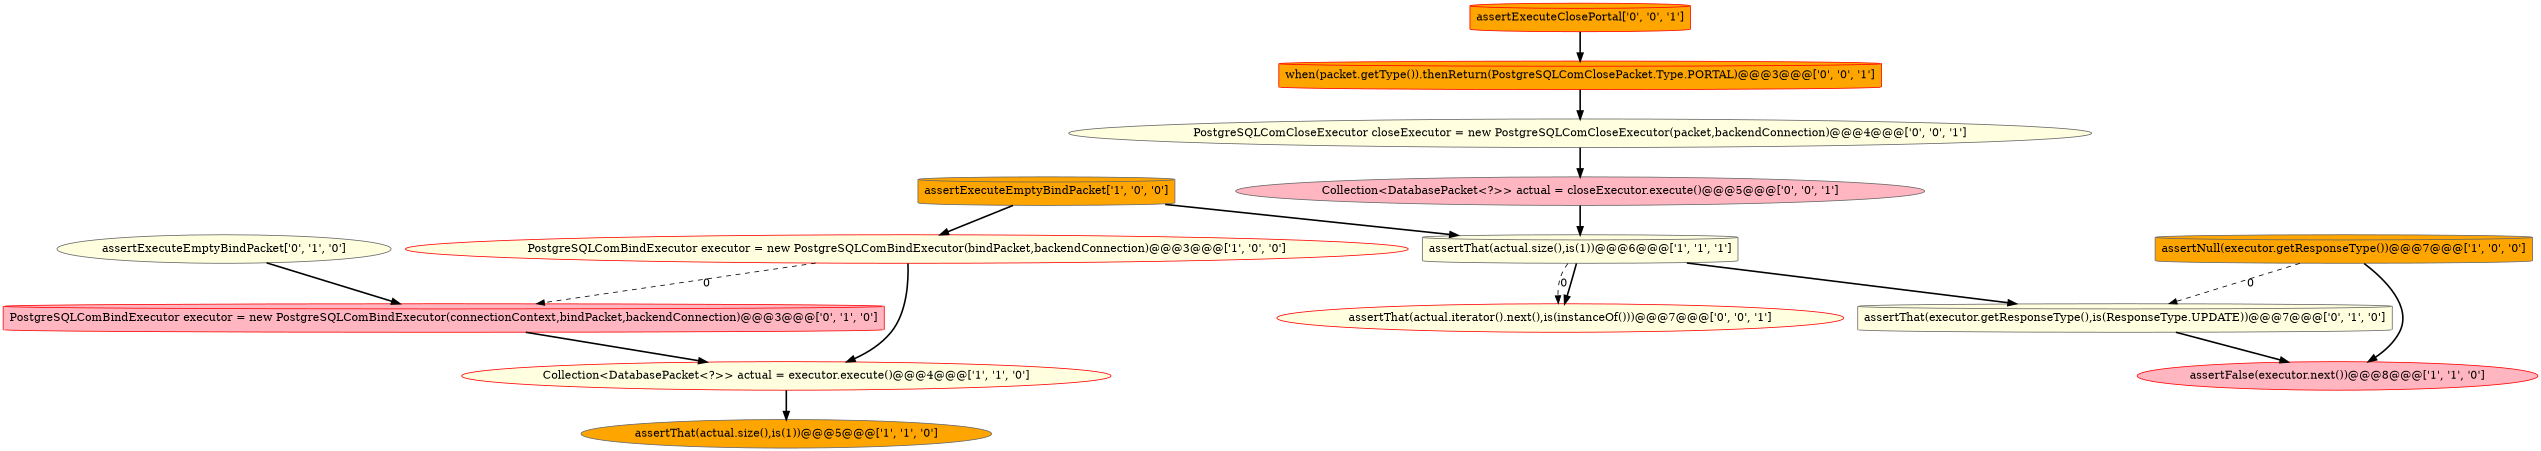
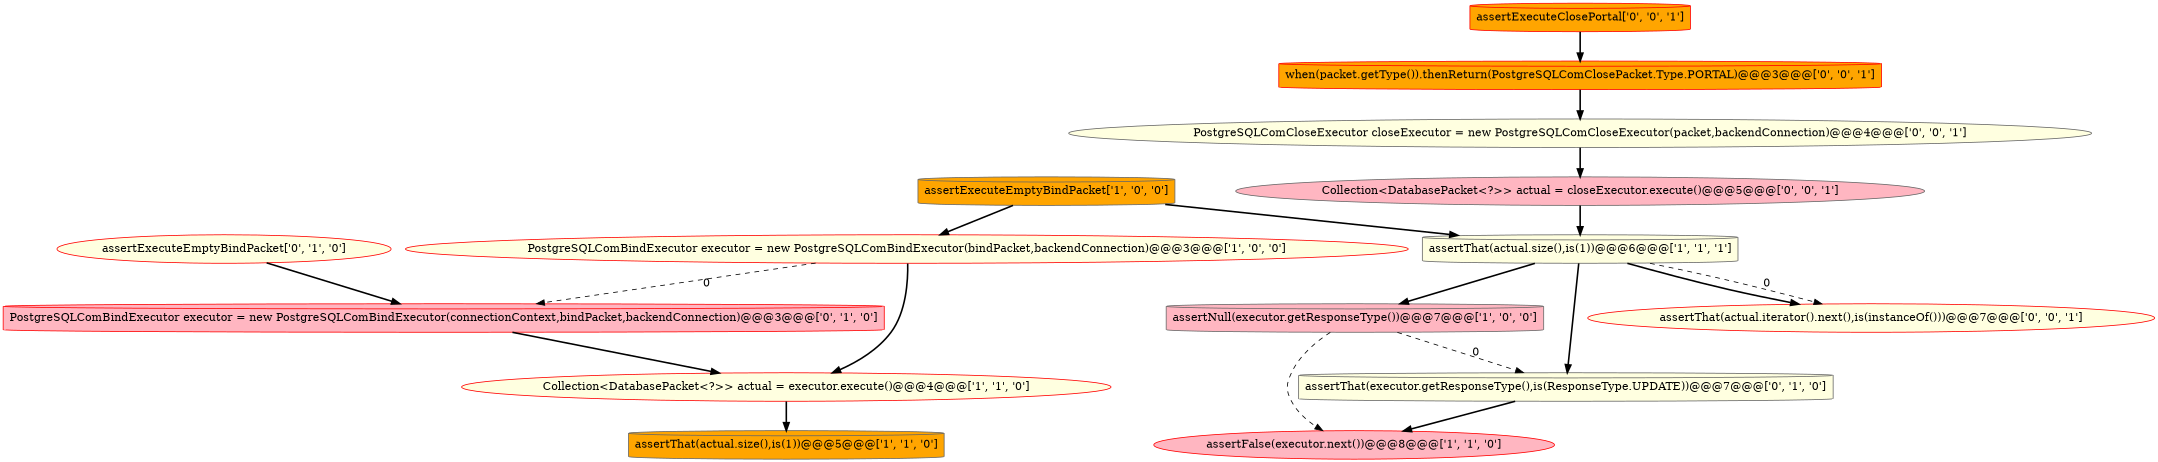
(224, 249) -> (224, 249)
(2344, 249) -> (1355, 318)
none -> (1471, 282)
(2401, 309) -> (1290, 377)
(786, 434) -> (786, 445)
